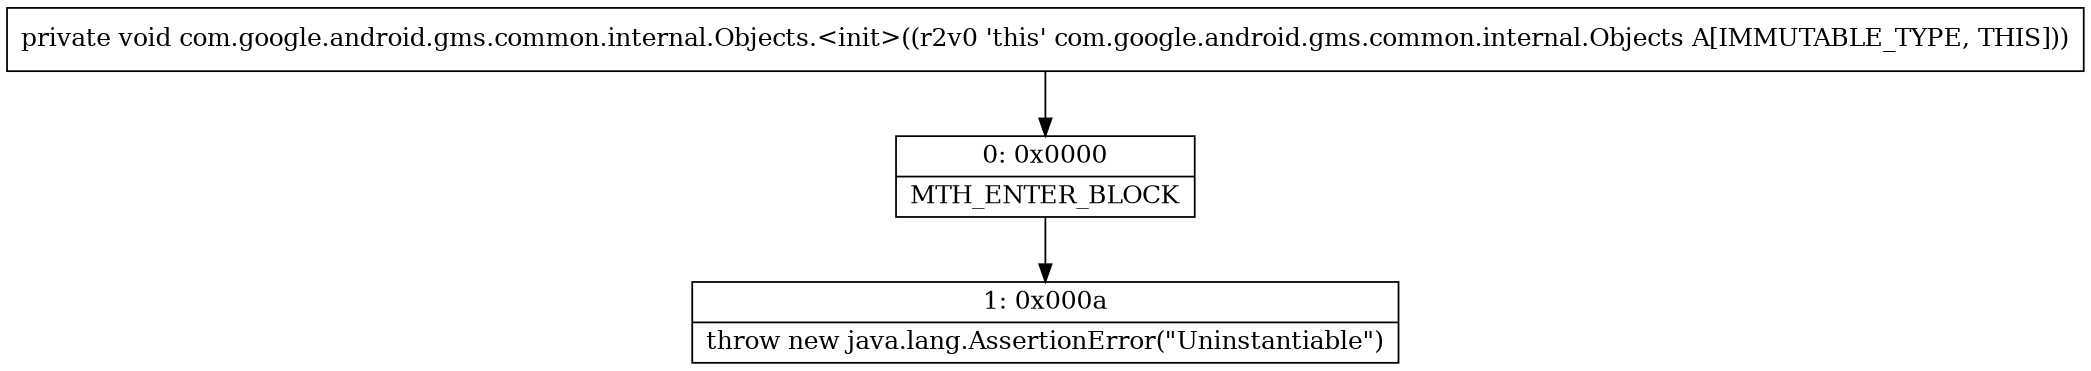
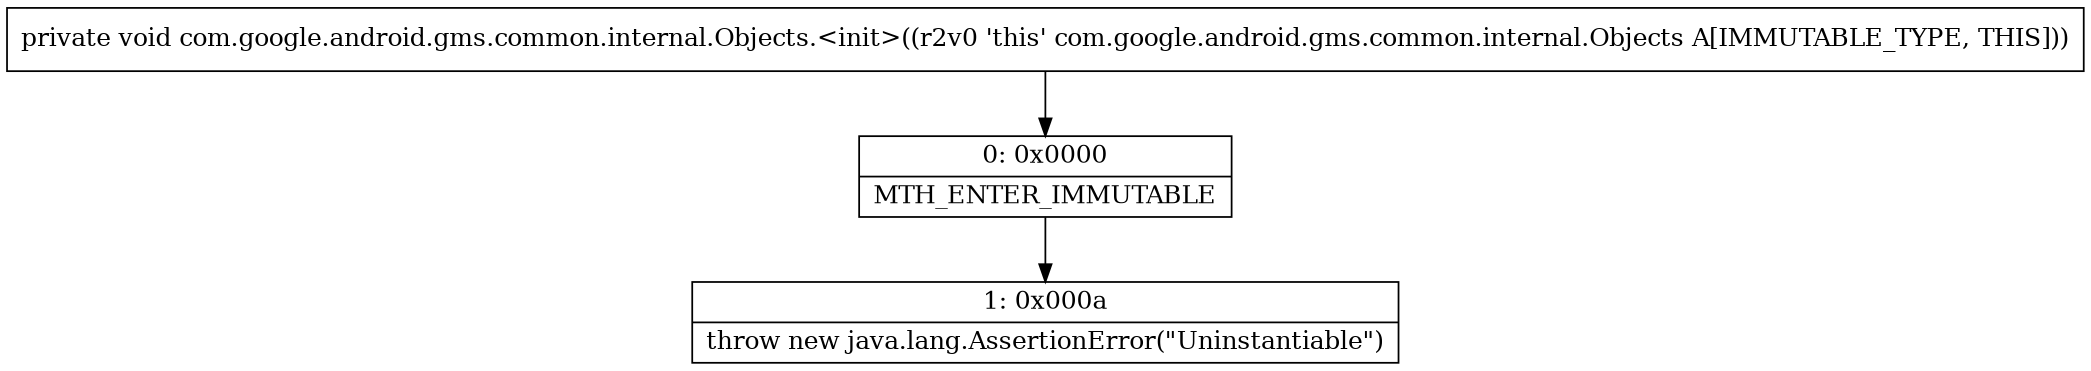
(1045, 196) -> (1045, 196)
